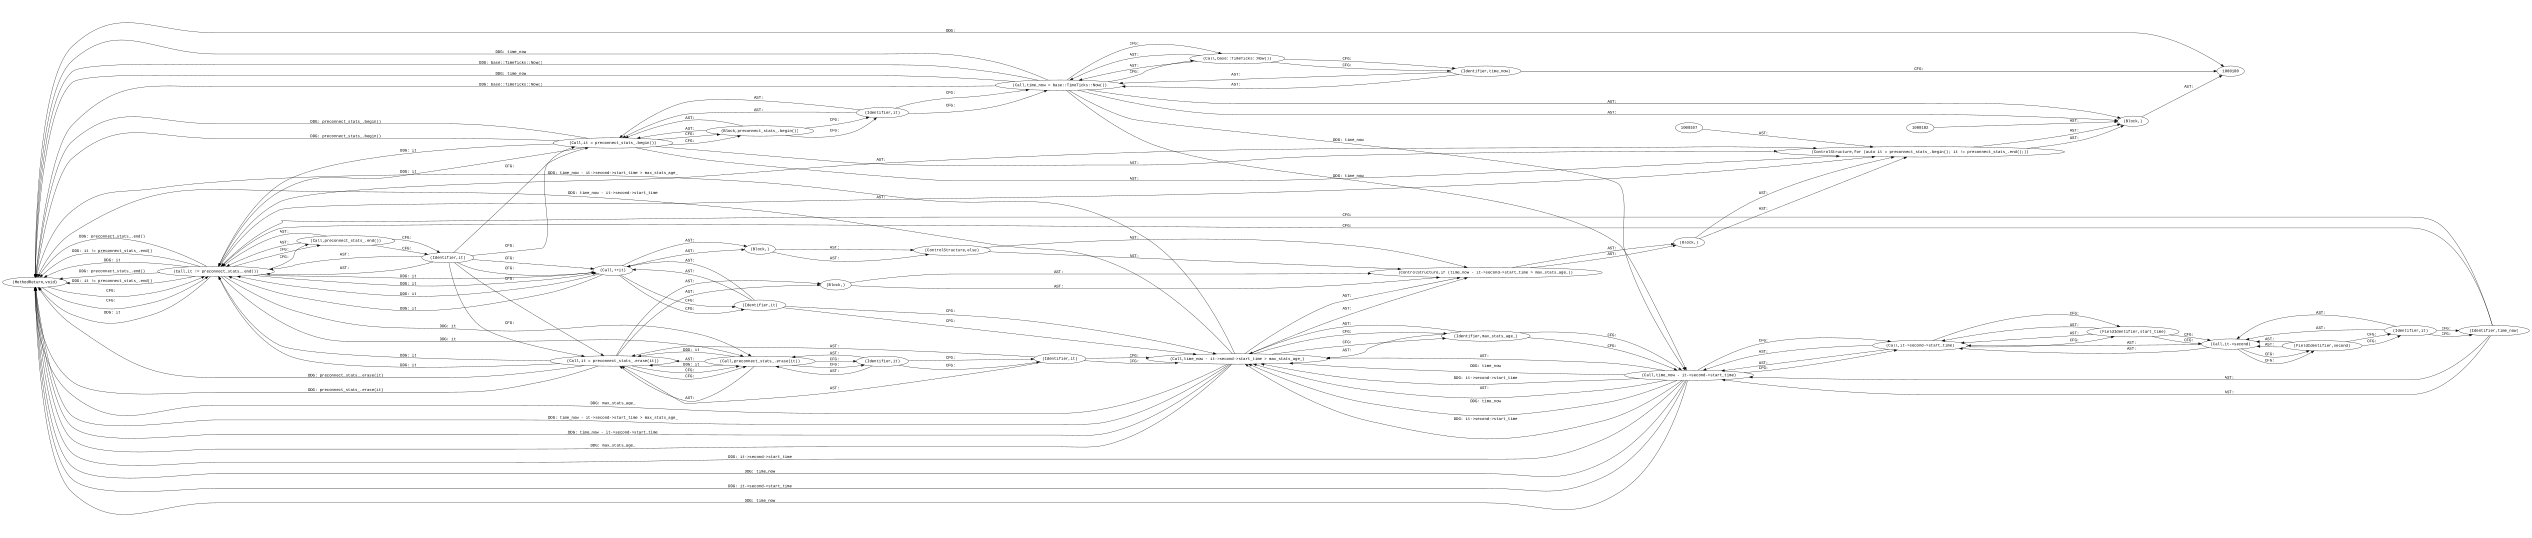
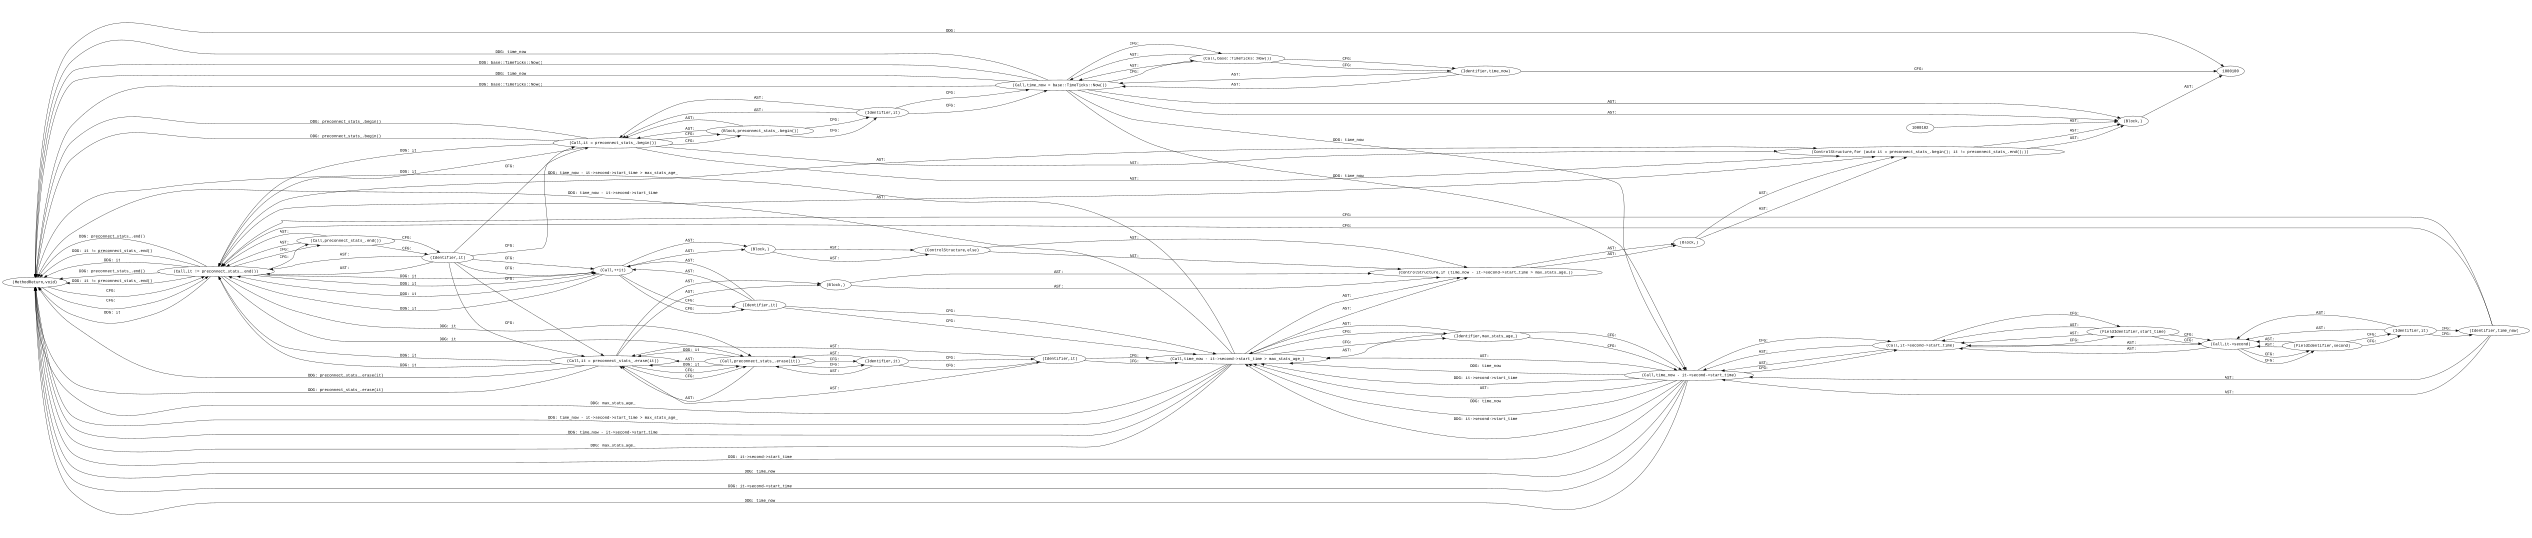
(1689, 128) -> none
